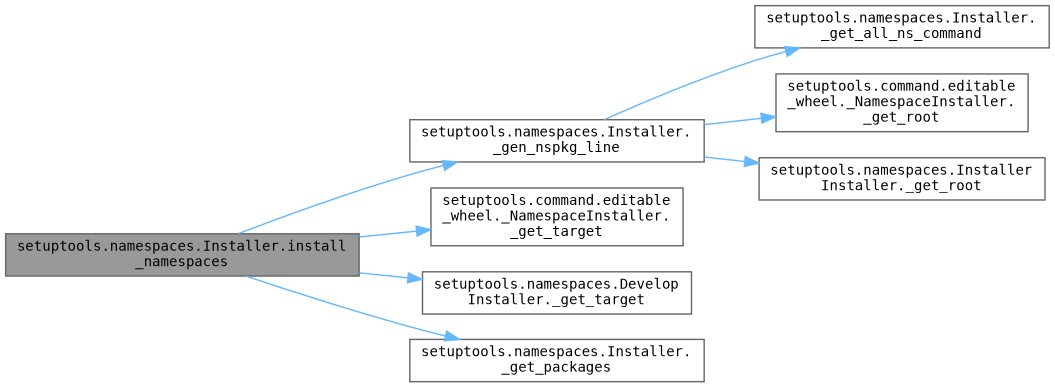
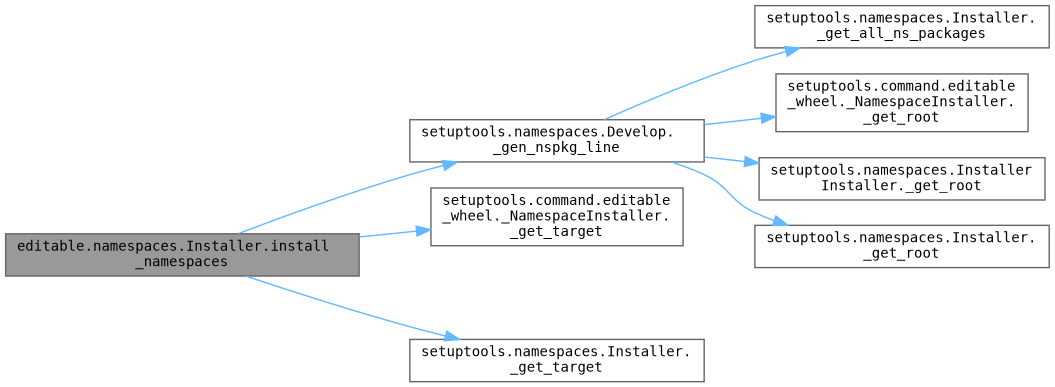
(902, 27) -> (902, 27)
(557, 141) -> (557, 141)
none -> (902, 246)
(182, 255) -> (182, 255)
(557, 293) -> none
(557, 361) -> (557, 361)
